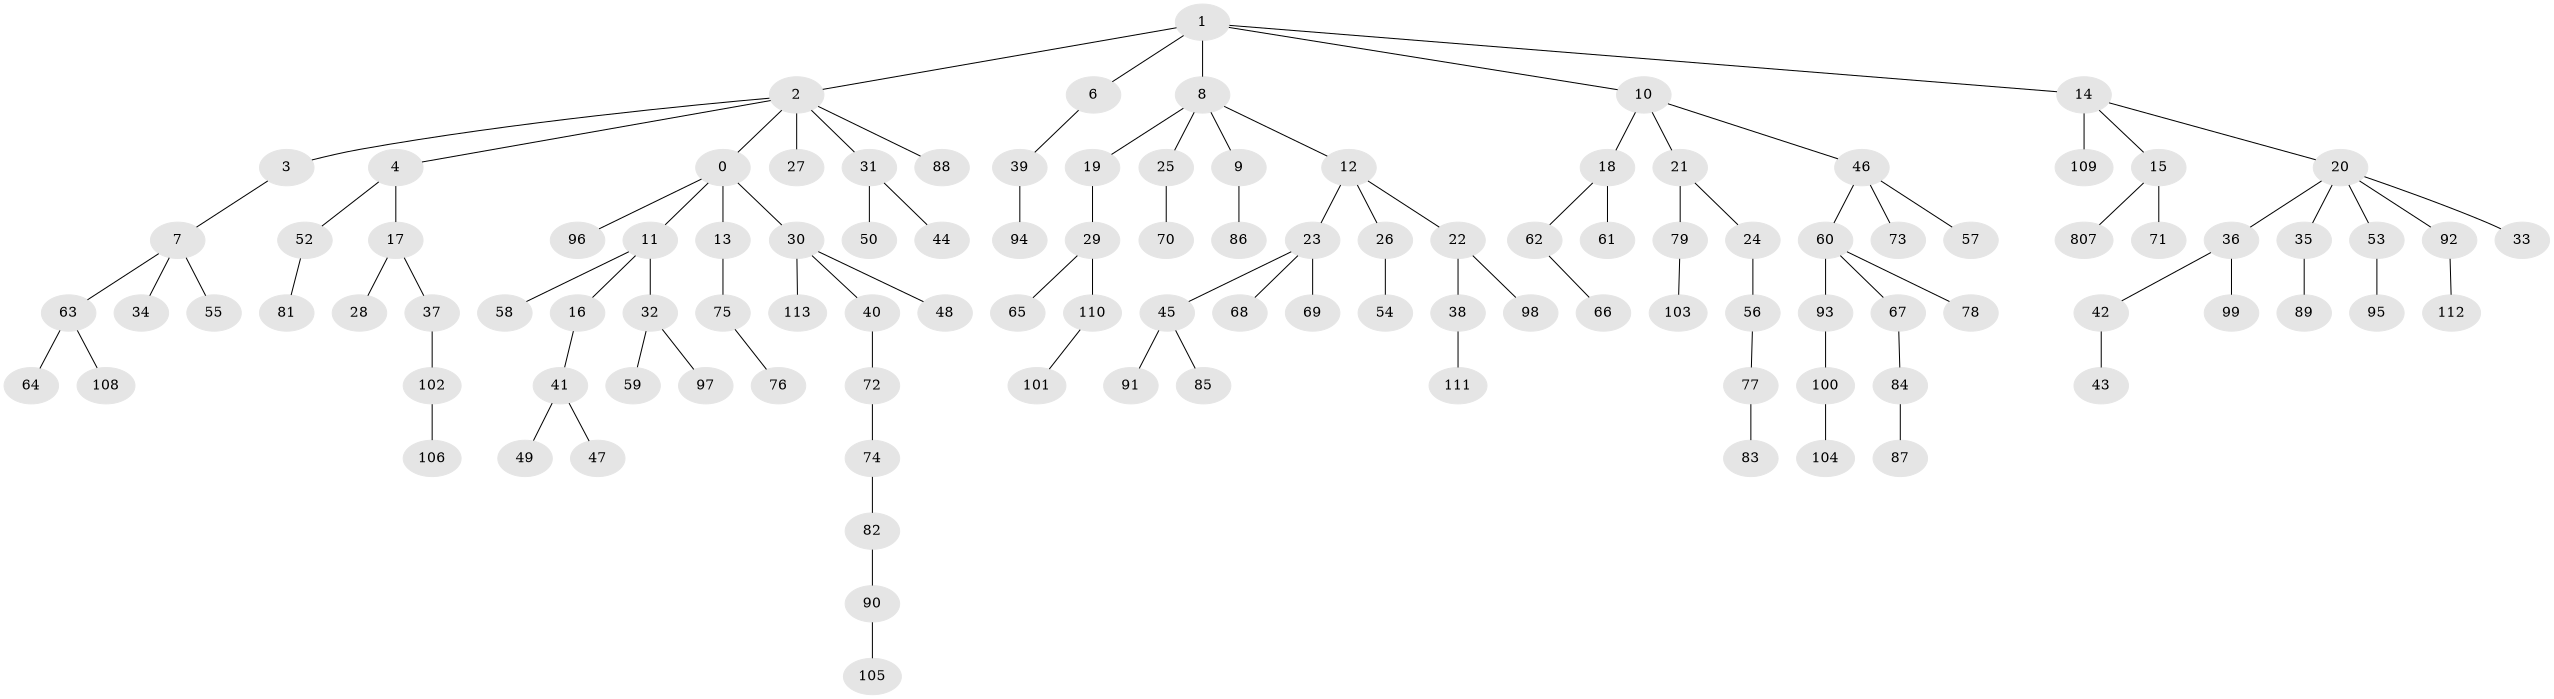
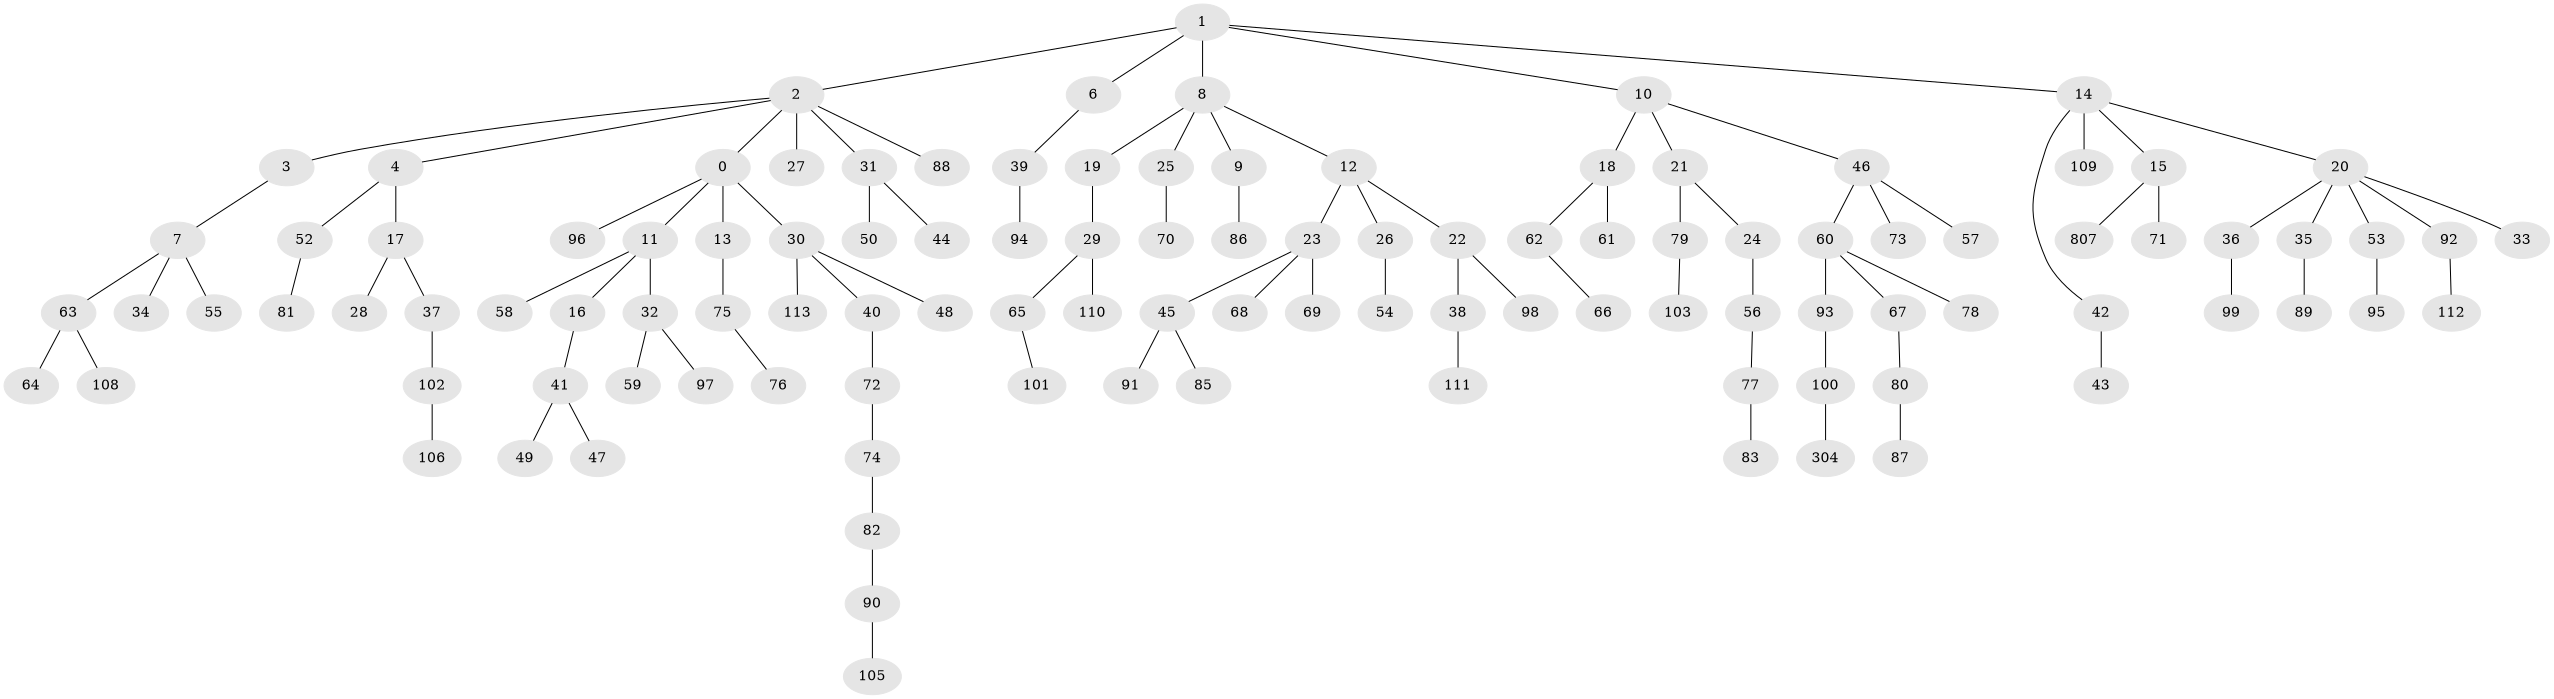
(2166, 277) -> (2033, 209)
(1065, 349) -> (1027, 349)
(1900, 386) -> (1900, 386)
(1826, 458) -> (1826, 458)
